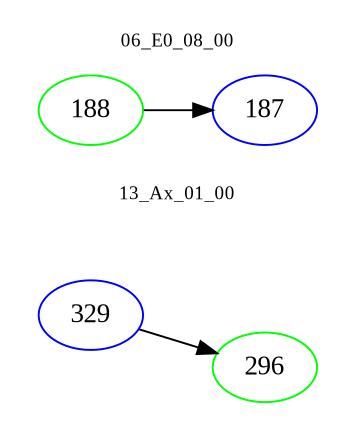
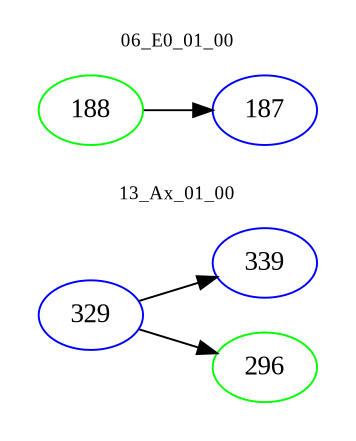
(178, 42) -> (178, 42)
none -> (265, 263)
